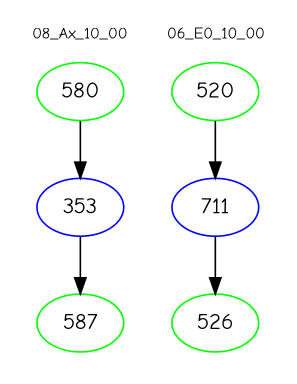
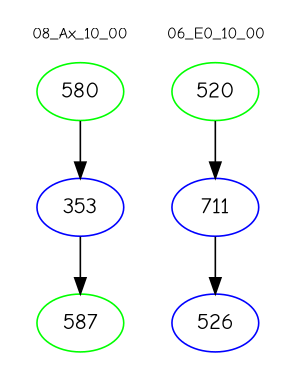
(215, 323) -> (215, 323)
